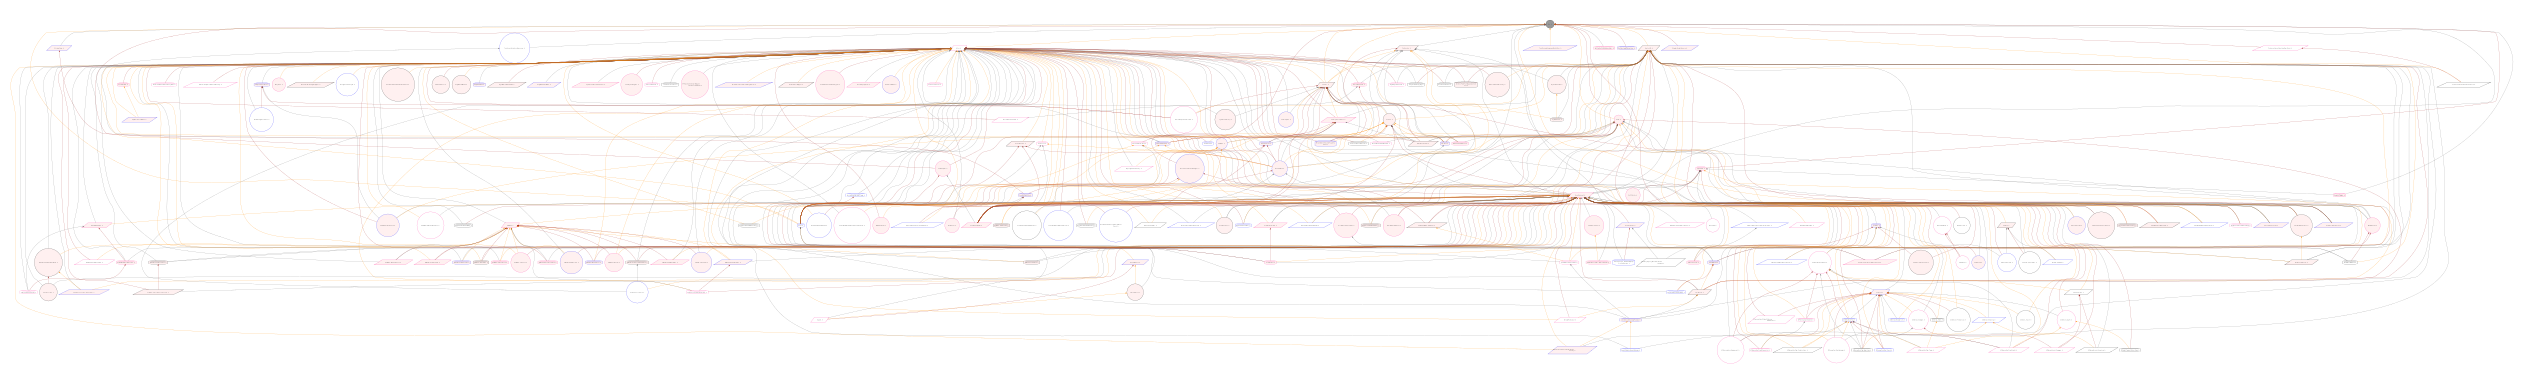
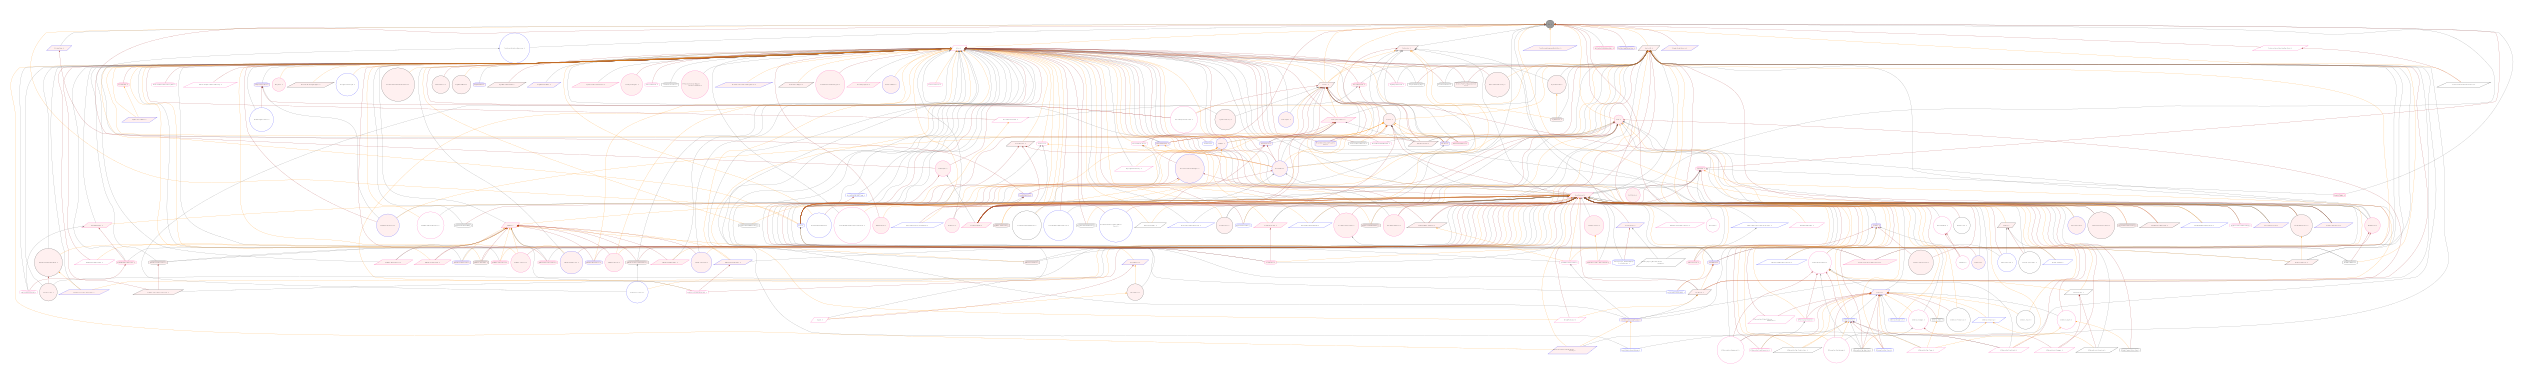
(956, 199) -> (926, 197)
